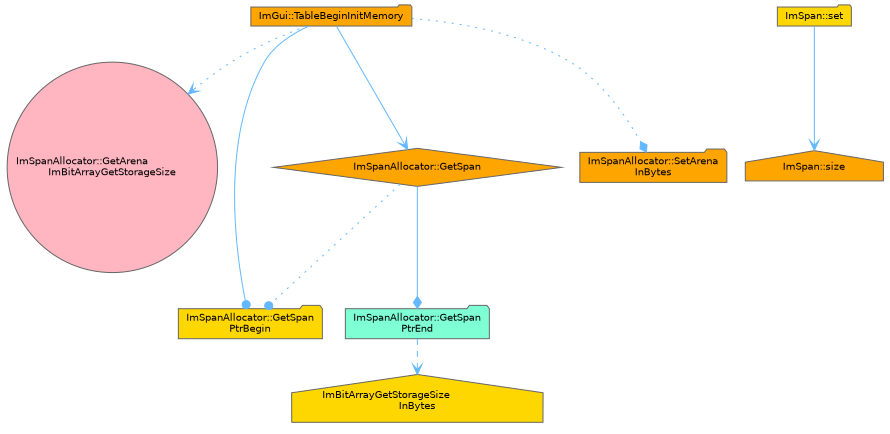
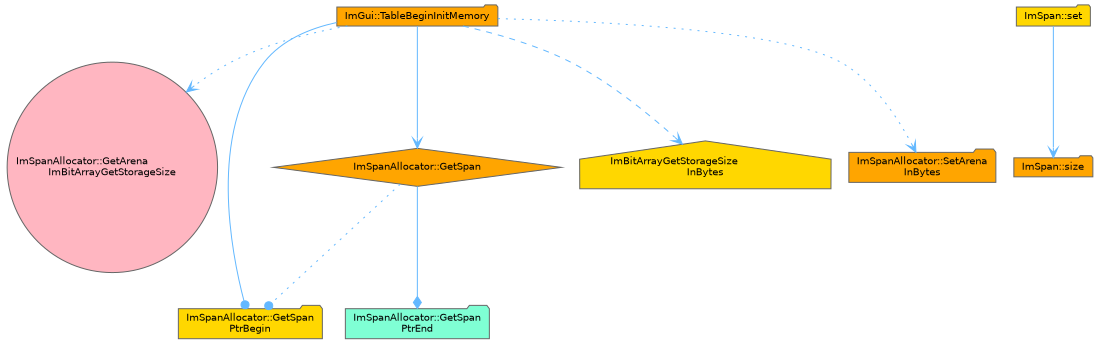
(544, 49) -> (725, 34)
(814, 167) -> (1053, 167)
(417, 352) -> (577, 66)
